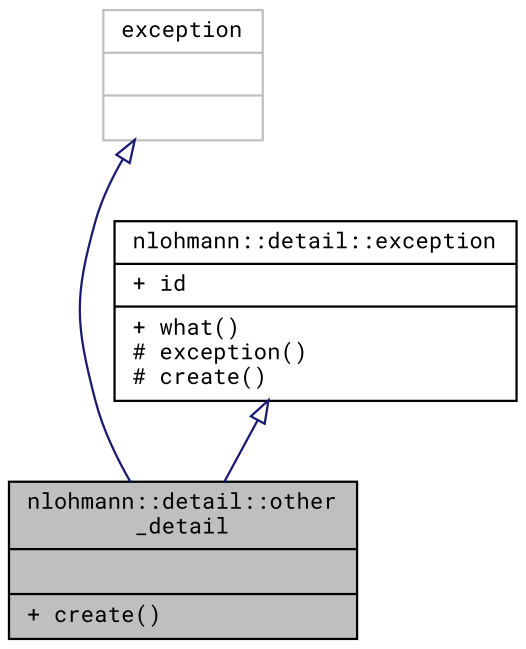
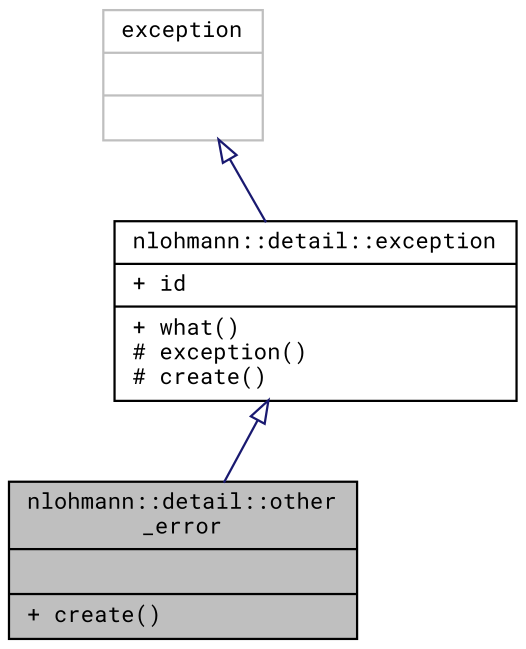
(80, 321) -> (248, 191)
(183, 527) -> (183, 527)
